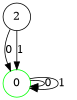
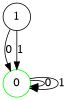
(17, 17) -> (17, 17)
